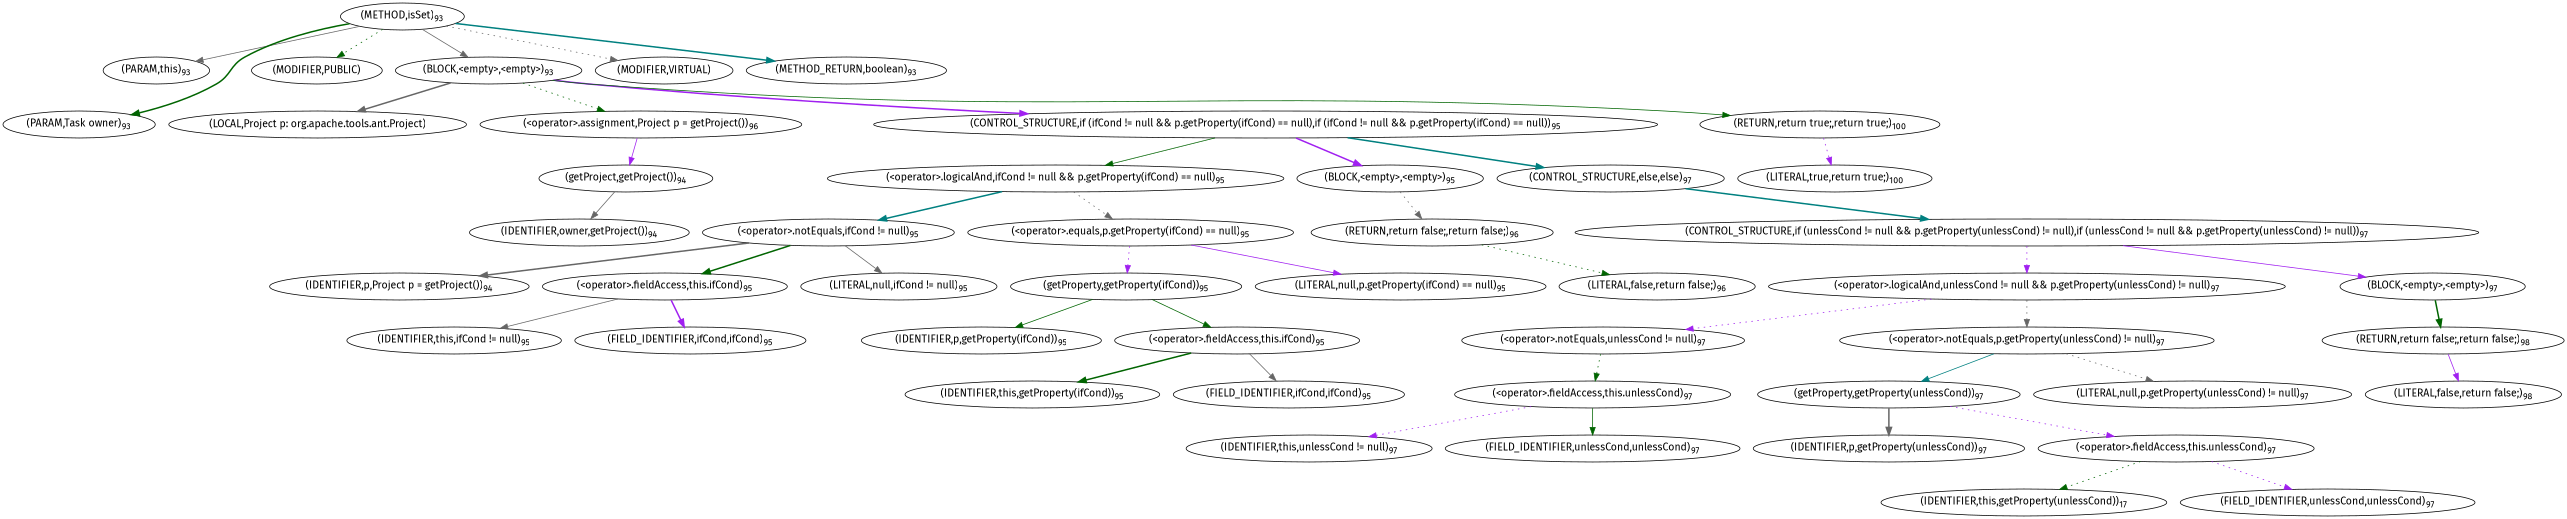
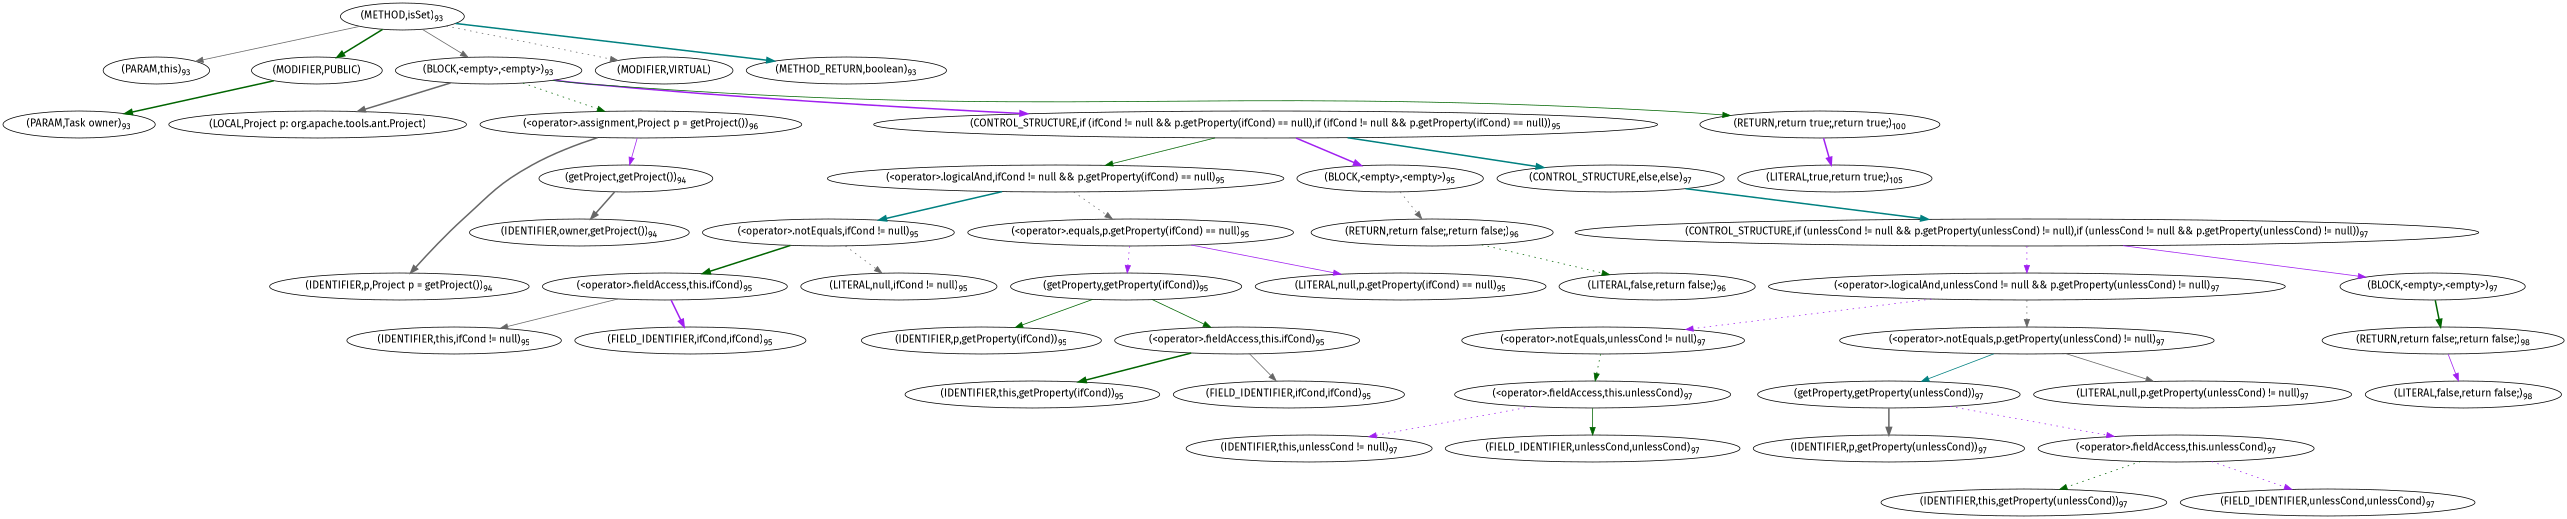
(363, 41) -> (363, 41)
(240, 60) -> (203, 96)
(1826, 148) -> (1826, 148)
(1896, 177) -> (1896, 177)
(605, 203) -> (605, 203)
(861, 257) -> (861, 257)
(618, 259) -> (497, 188)
(2106, 366) -> (2106, 366)
(2123, 501) -> (2123, 501)
